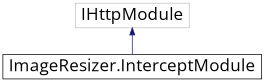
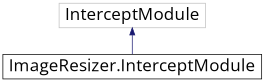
(132, 15) -> (132, 15)
